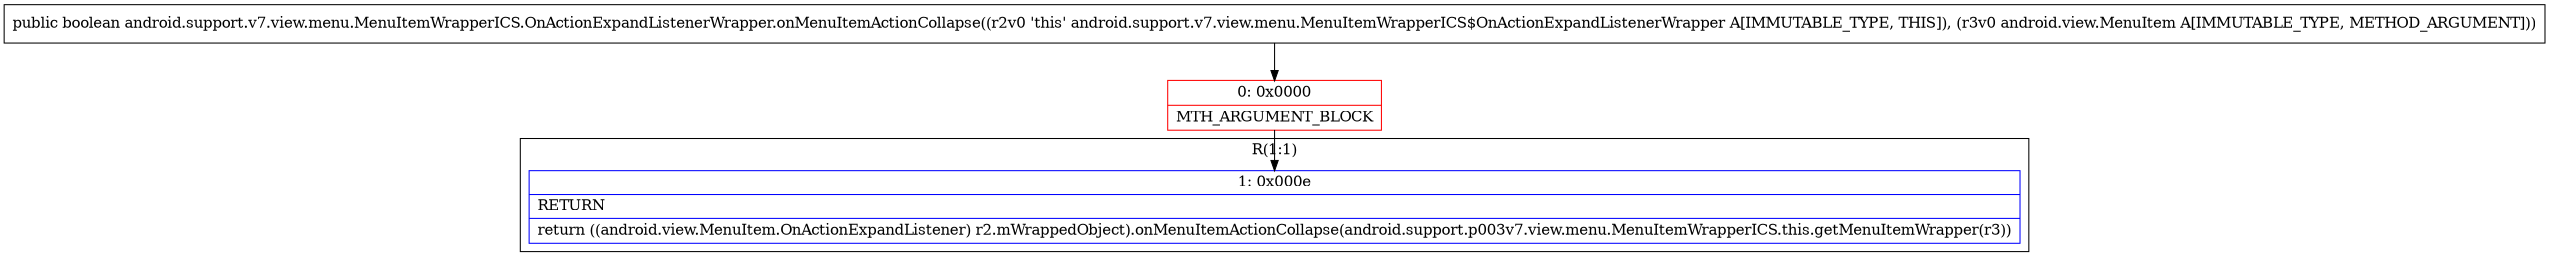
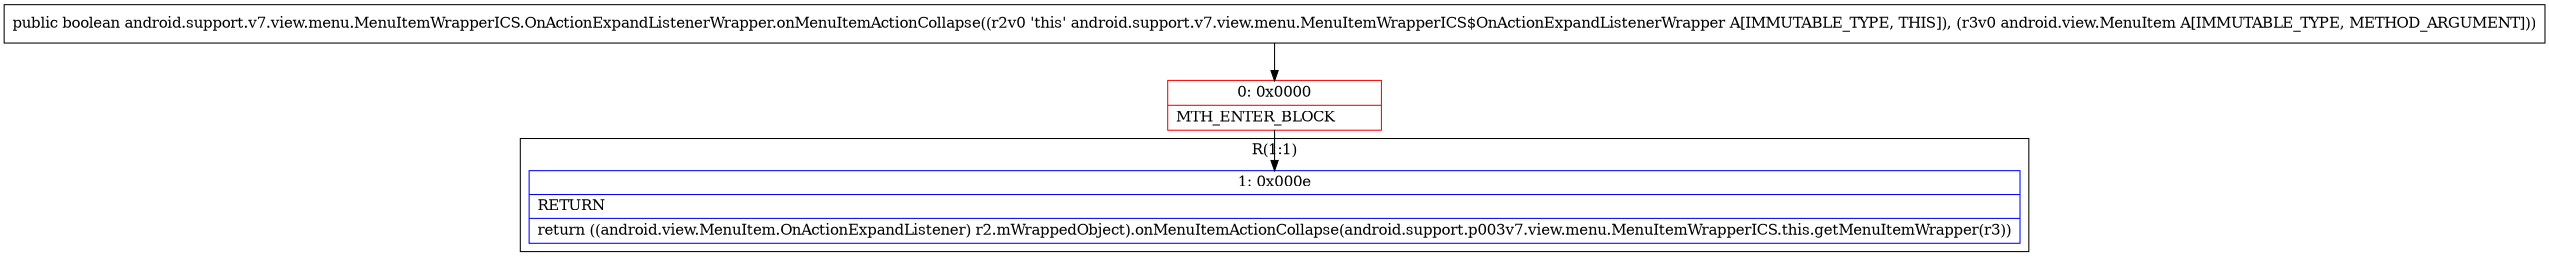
(1275, 117) -> (1256, 117)
